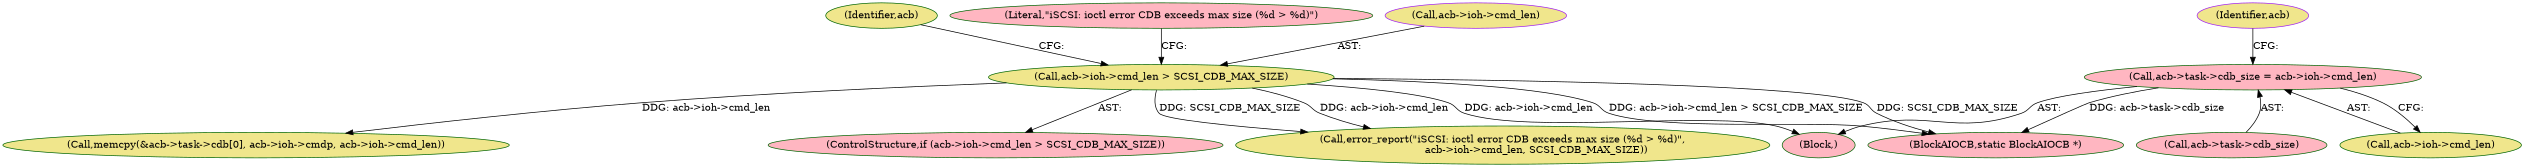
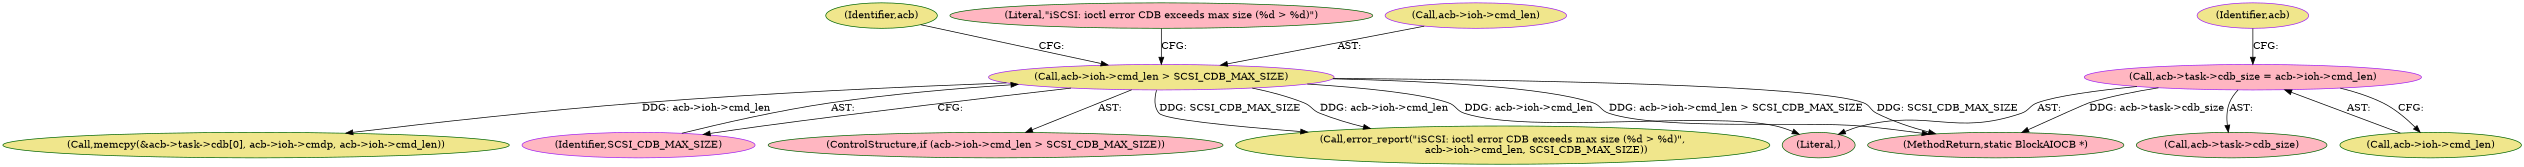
(1161, 77) -> (1161, 77)
(2253, 77) -> (2253, 77)
(2258, 116) -> (2228, 106)
none -> (639, 145)
(1819, 145) -> (1819, 145)
(1996, 145) -> (1996, 145)
